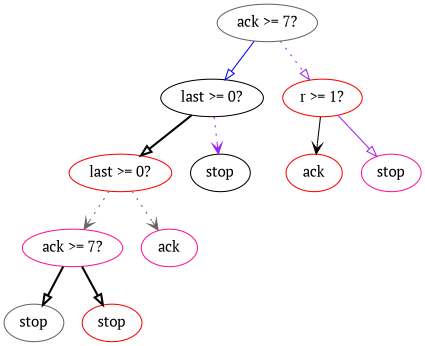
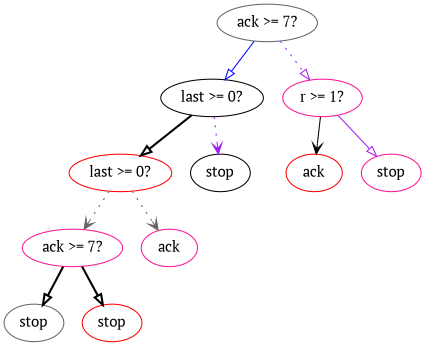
(323, 98) -> (323, 98)
